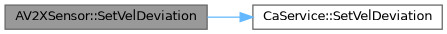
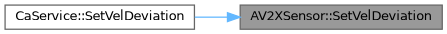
(224, 17) -> (211, 17)
